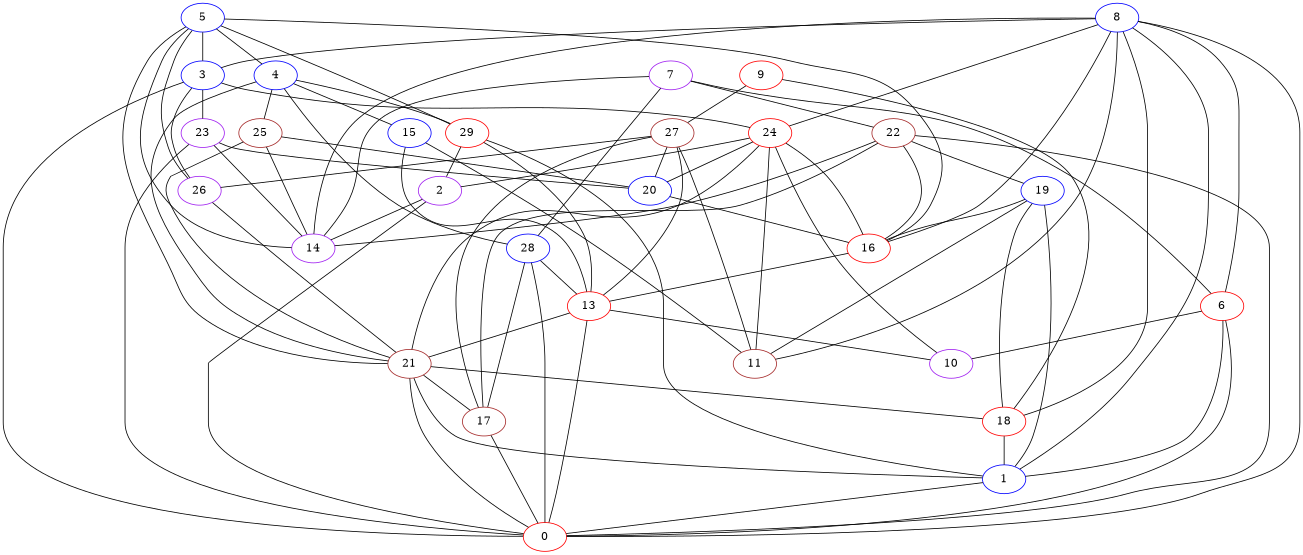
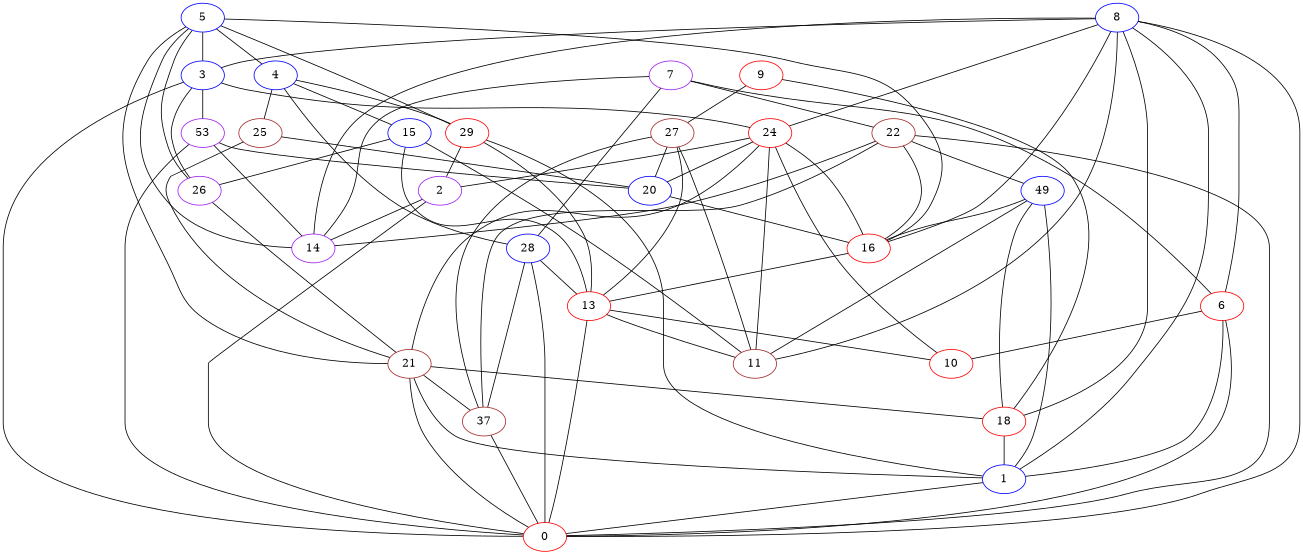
(203, 133) -> (203, 133)
(425, 163) -> (300, 163)
(287, 191) -> none
(1043, 191) -> (1043, 191)
(183, 255) -> none
(499, 335) -> (671, 337)
(951, 364) -> (951, 364)
(484, 422) -> (484, 422)
